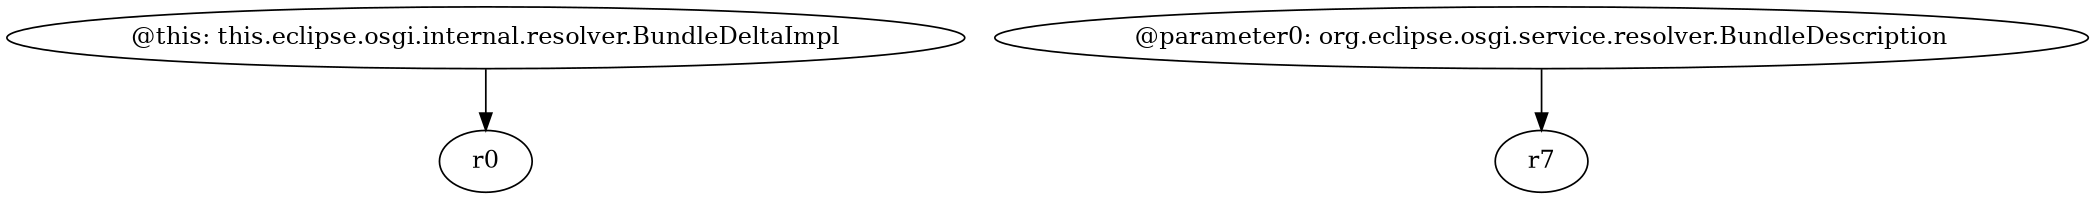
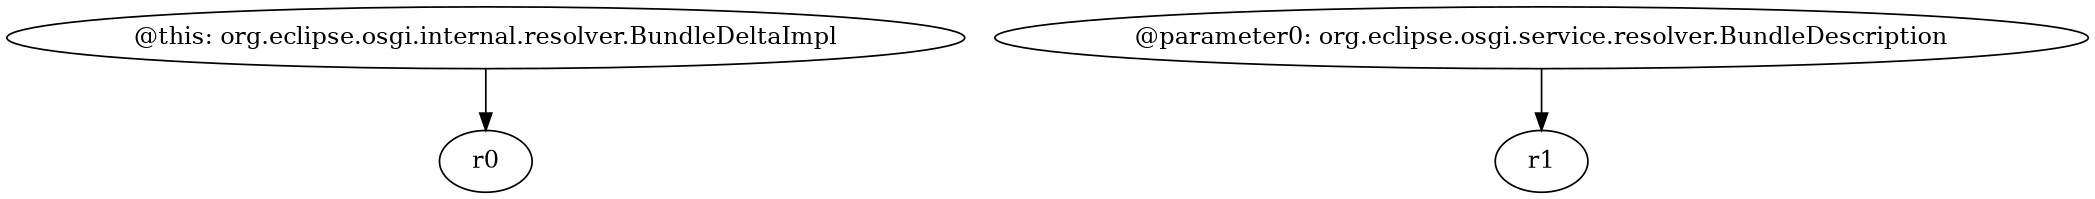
(486, 38) -> (486, 38)
(1542, 161) -> (1542, 161)
